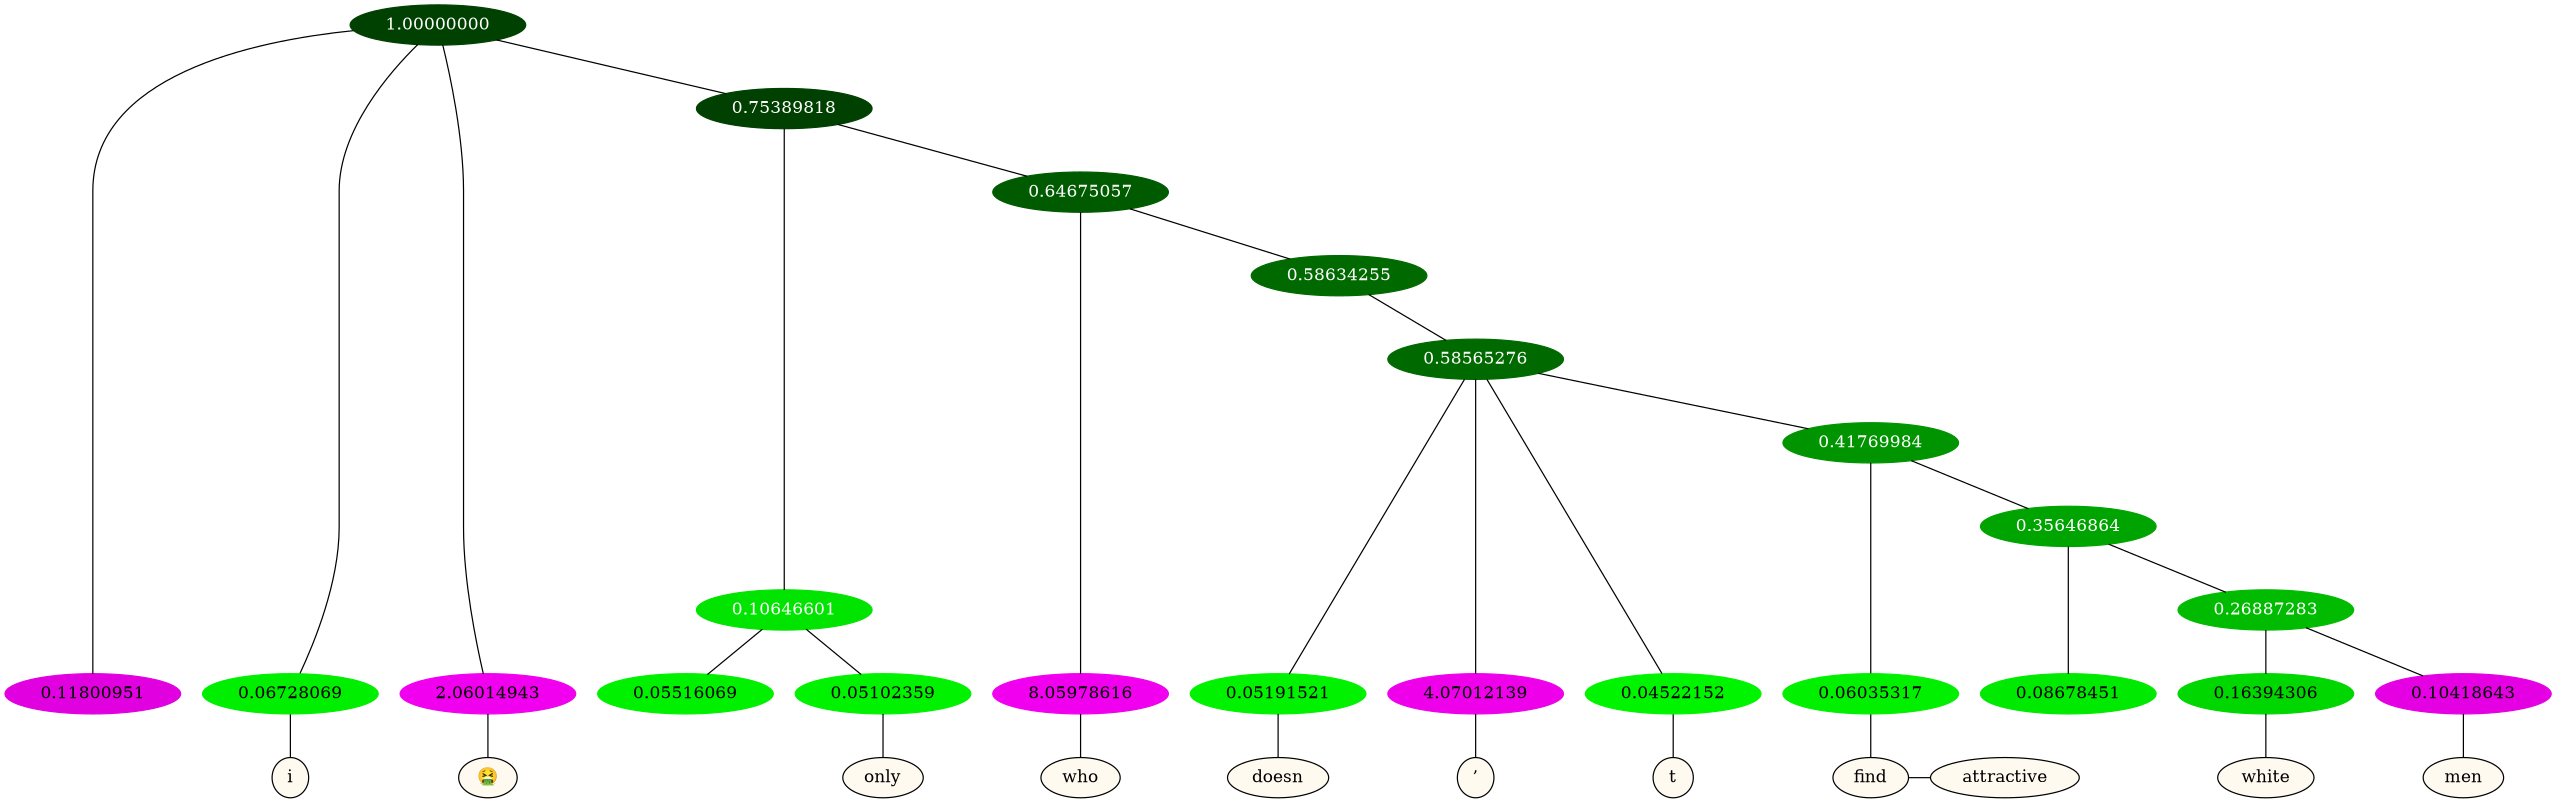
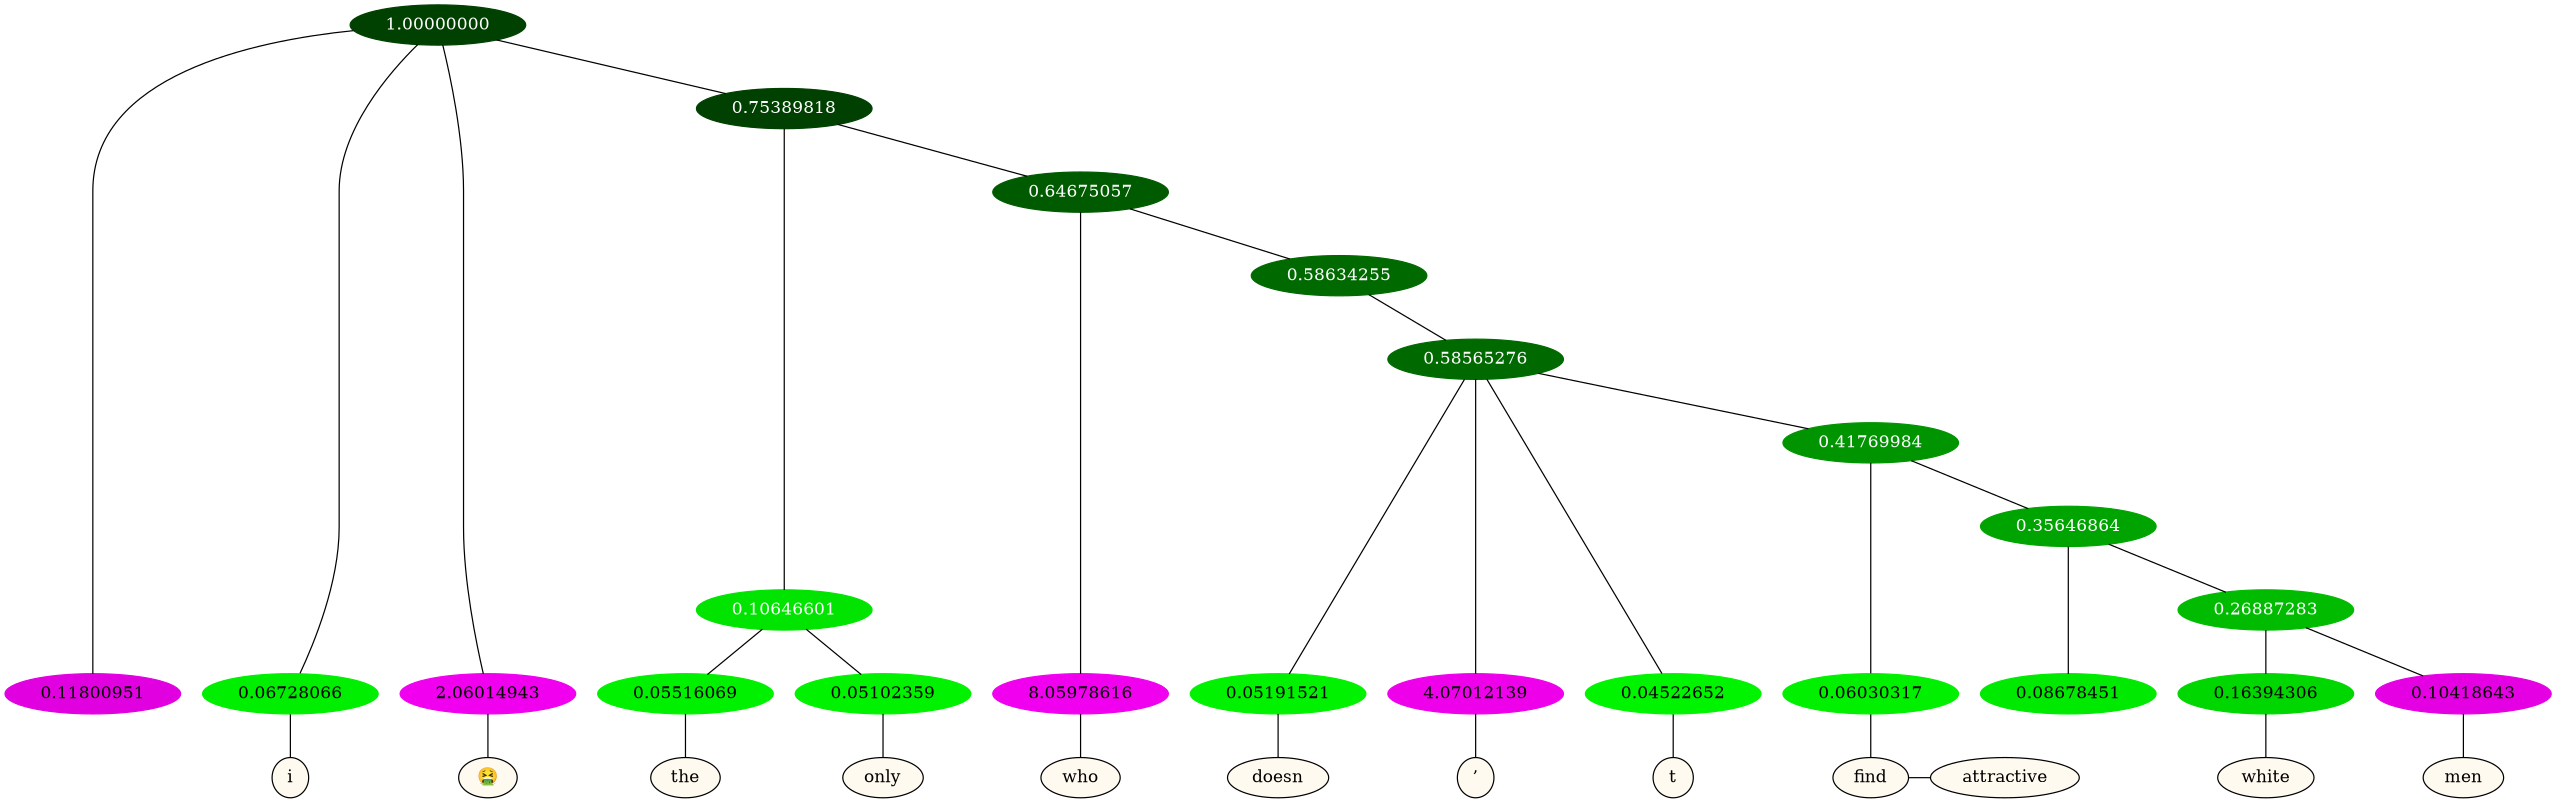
(290, 694) -> (290, 694)
(1673, 694) -> (1673, 694)
(1871, 694) -> (1871, 694)
none -> (685, 778)
